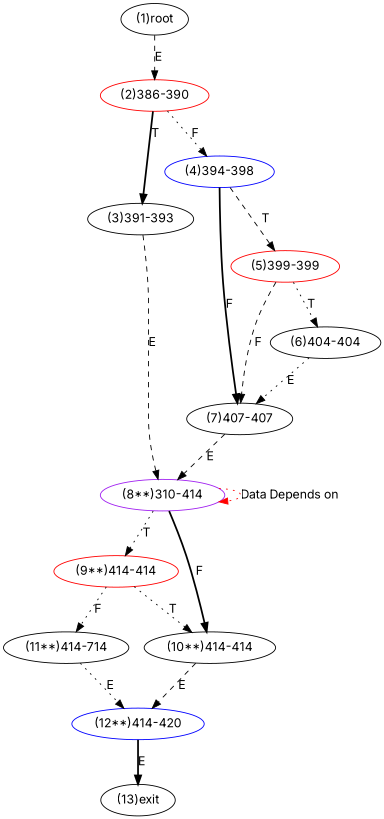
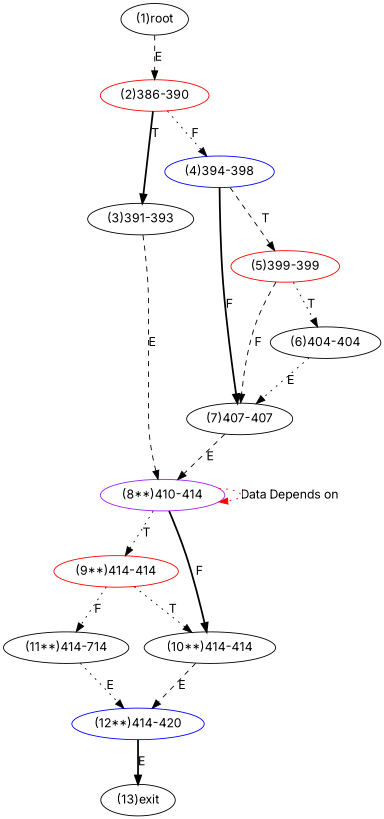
(163, 495) -> (163, 495)
